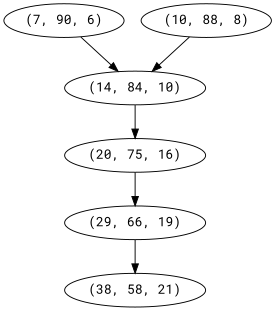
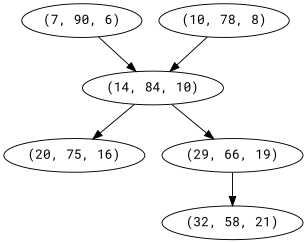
(206, 21) -> (224, 21)
(135, 185) -> (189, 119)
(135, 290) -> (233, 223)
